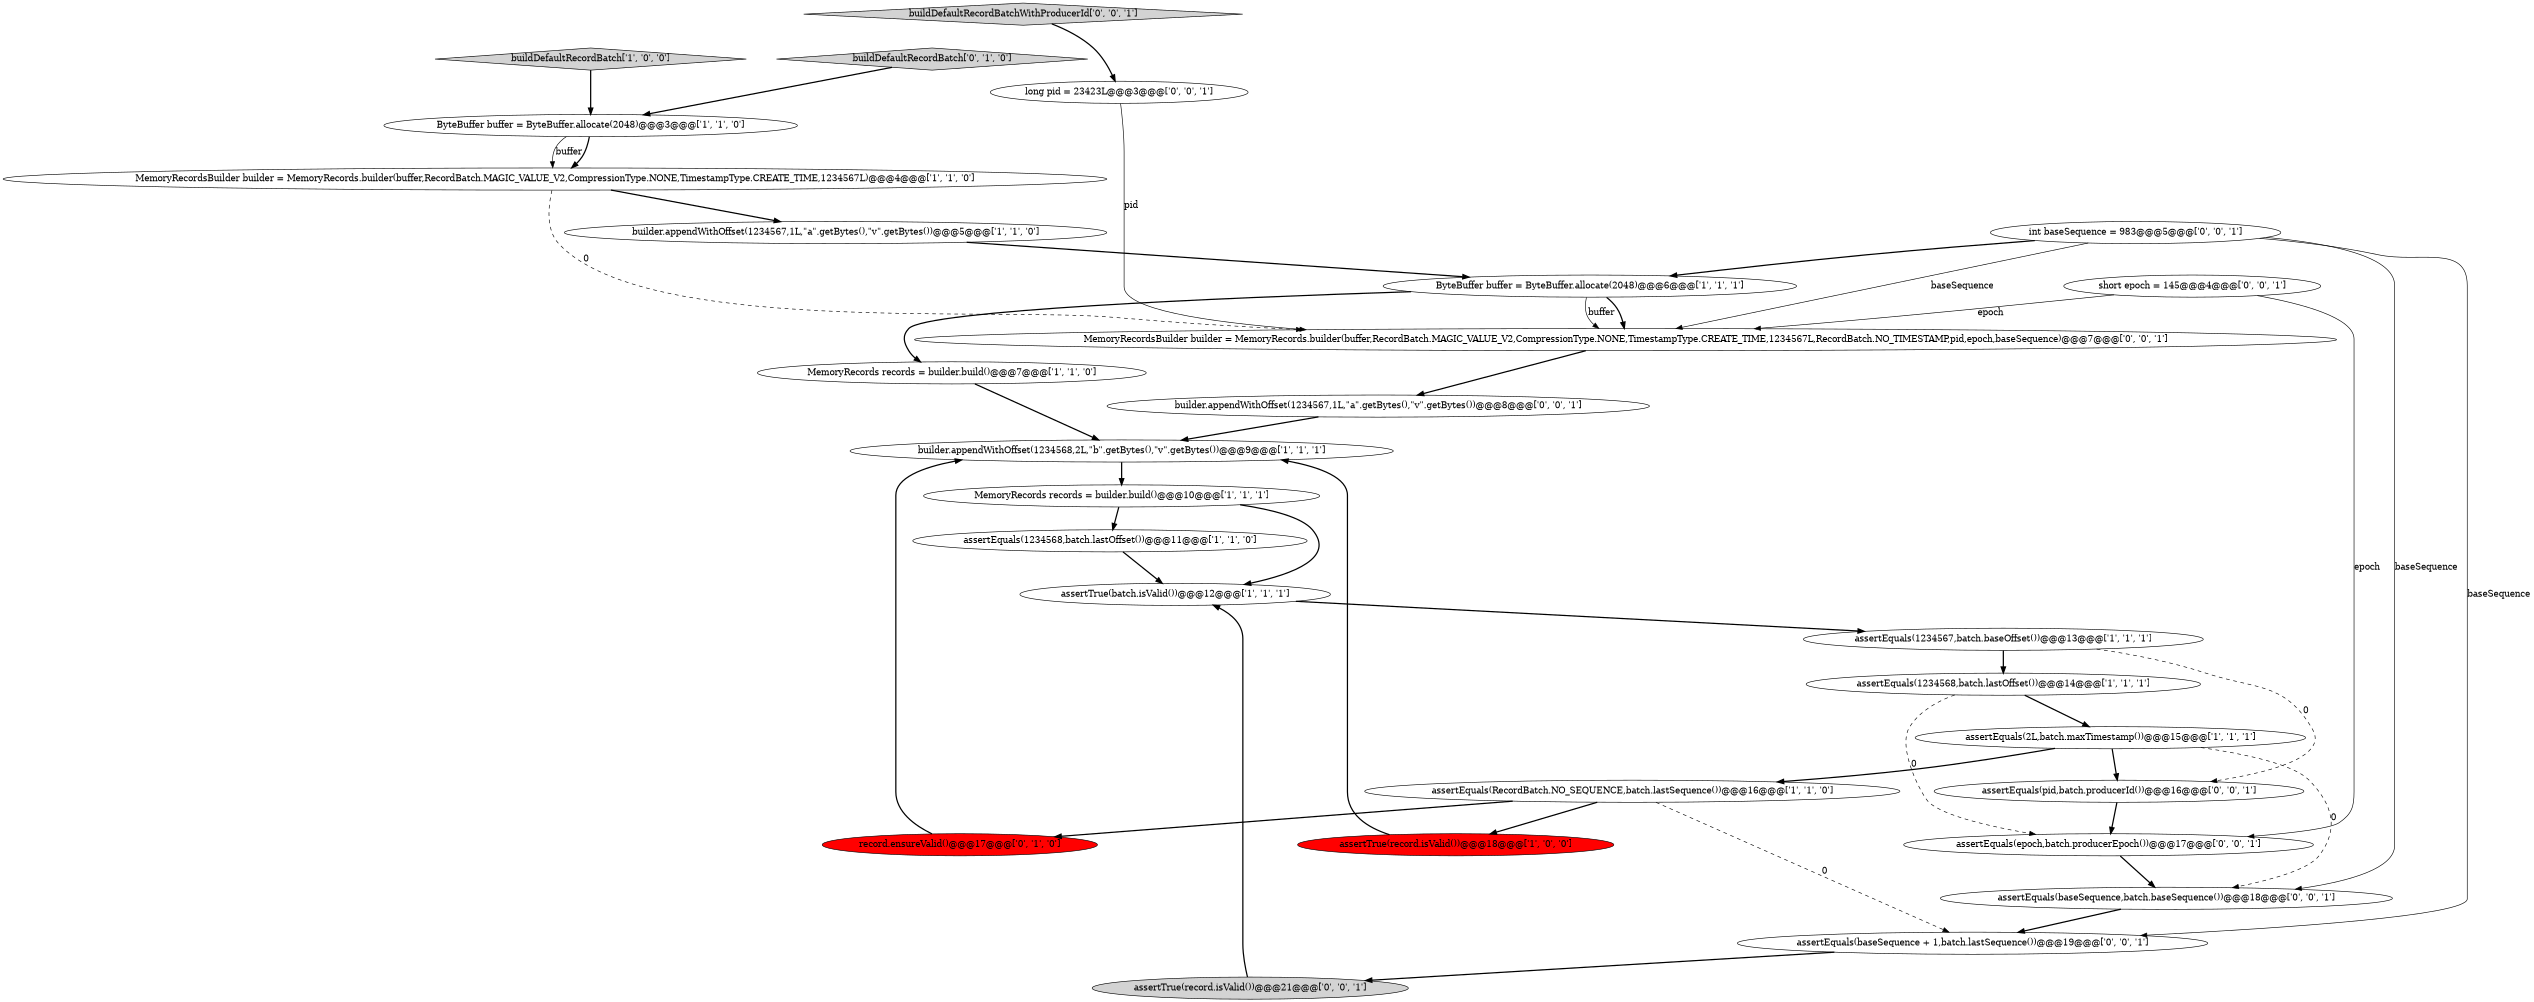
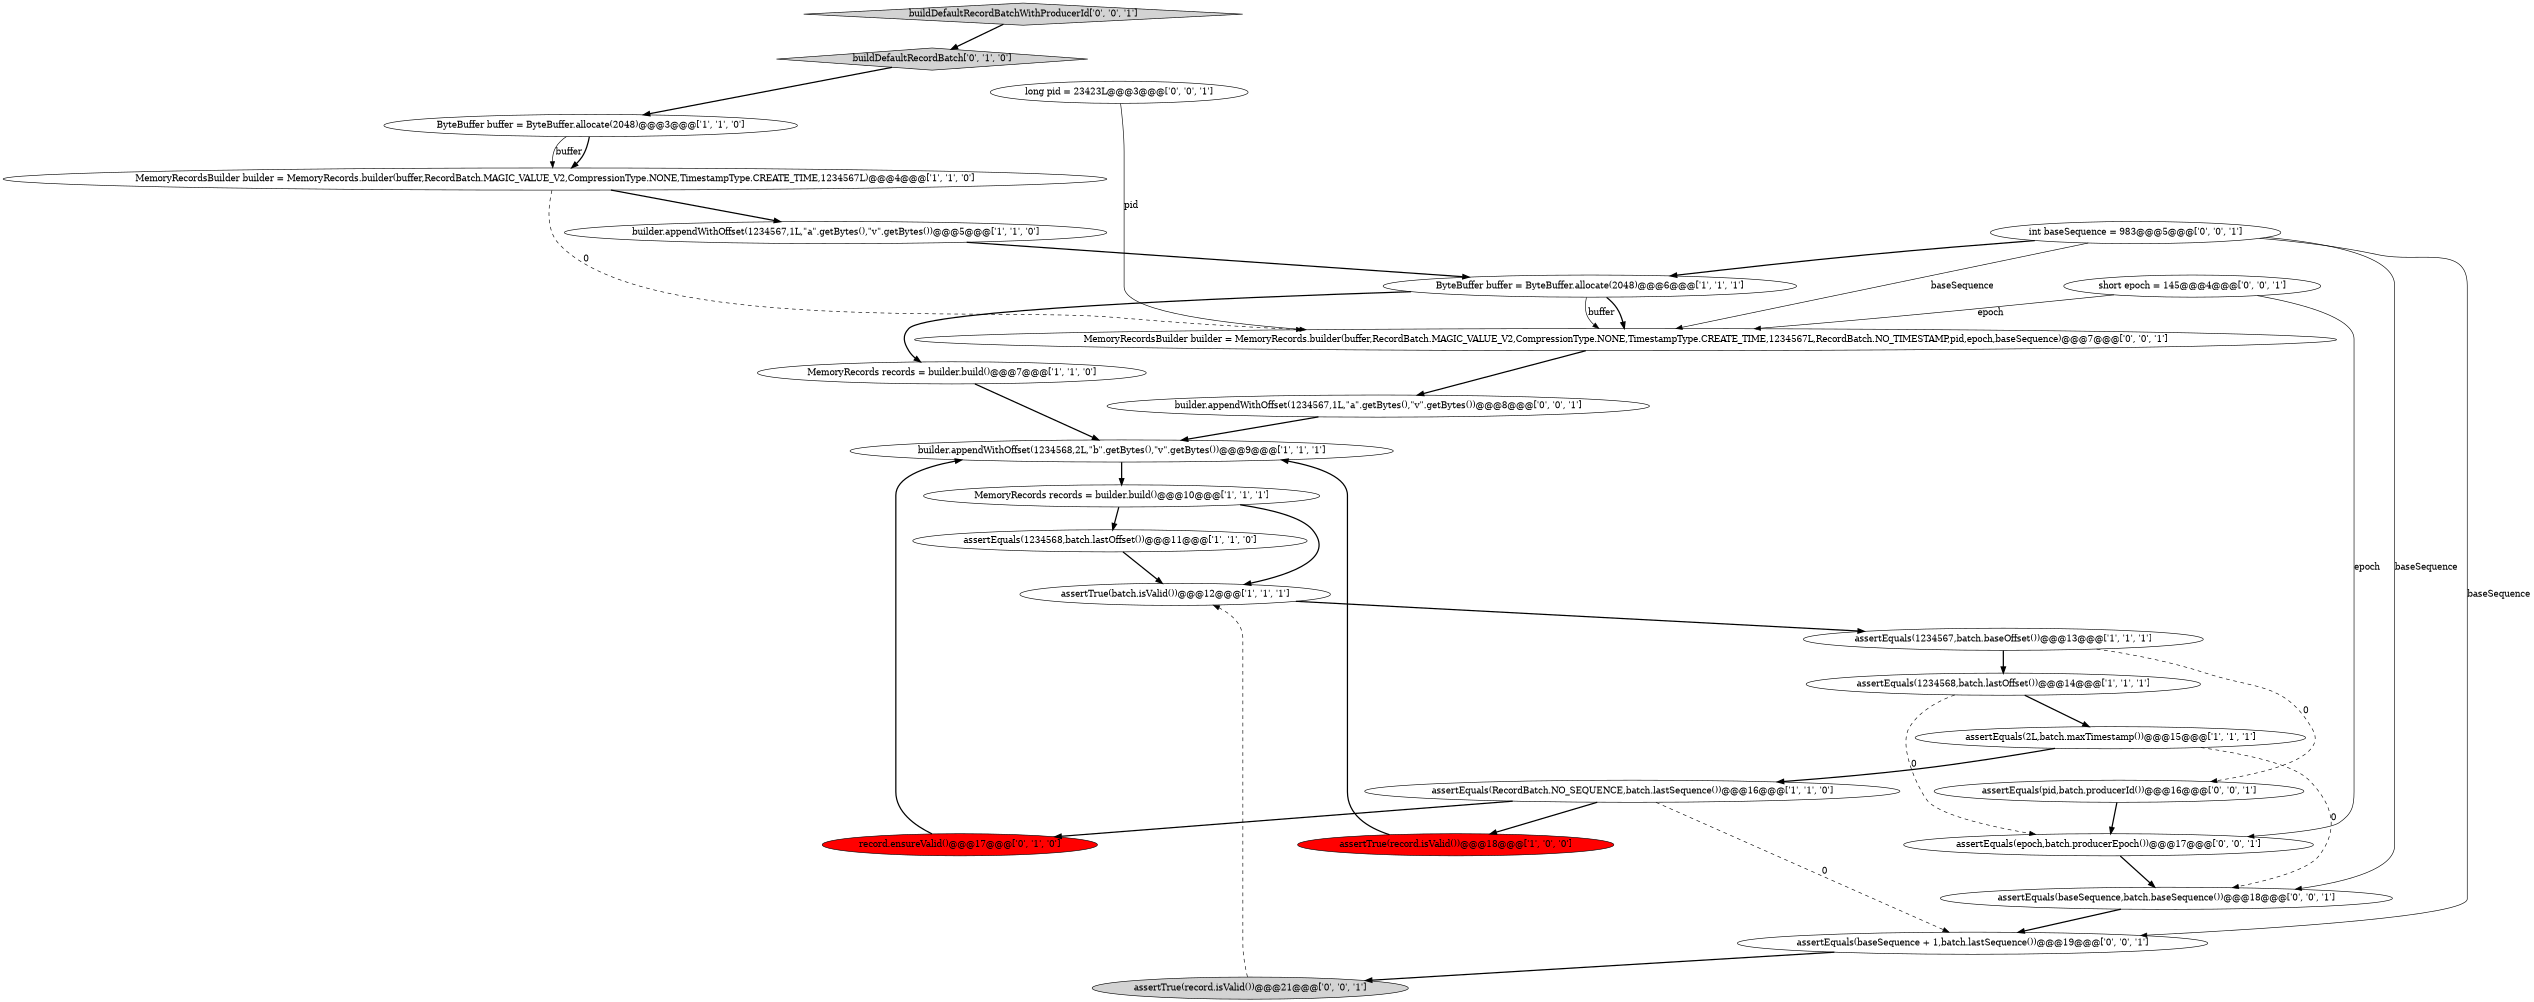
(1088, 43) -> (980, 35)
(591, 59) -> none
(2114, 761) -> none
(1243, 787) -> (1243, 787)
